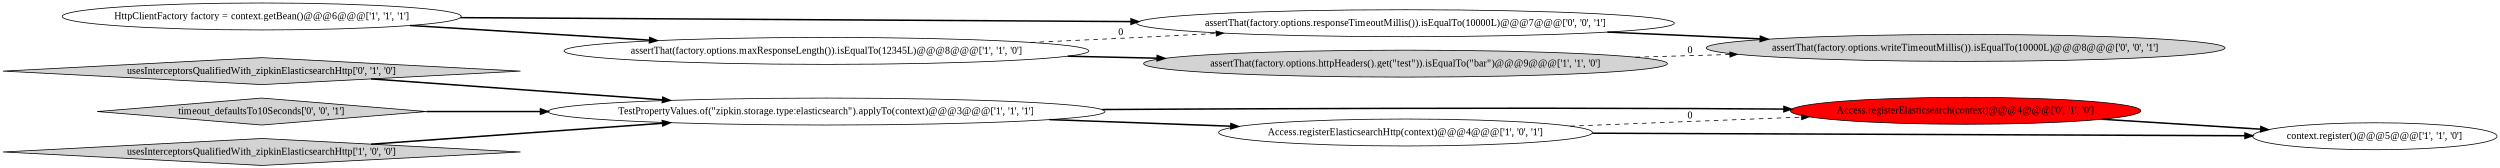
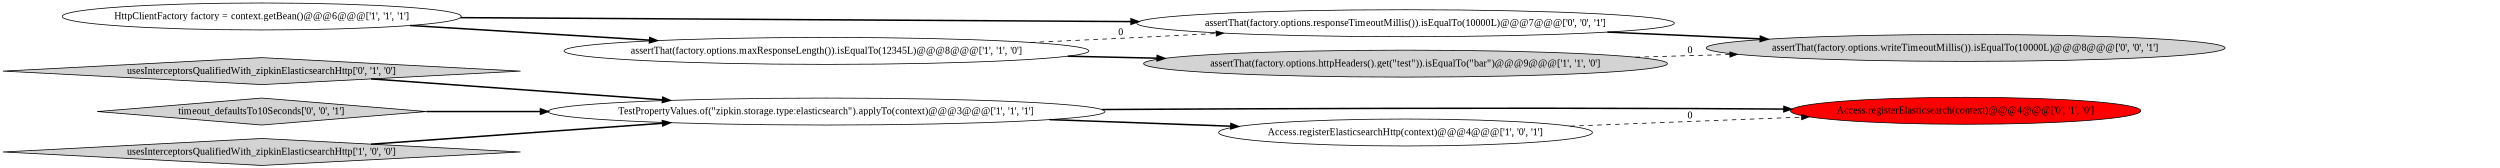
(2375, 136) -> none
